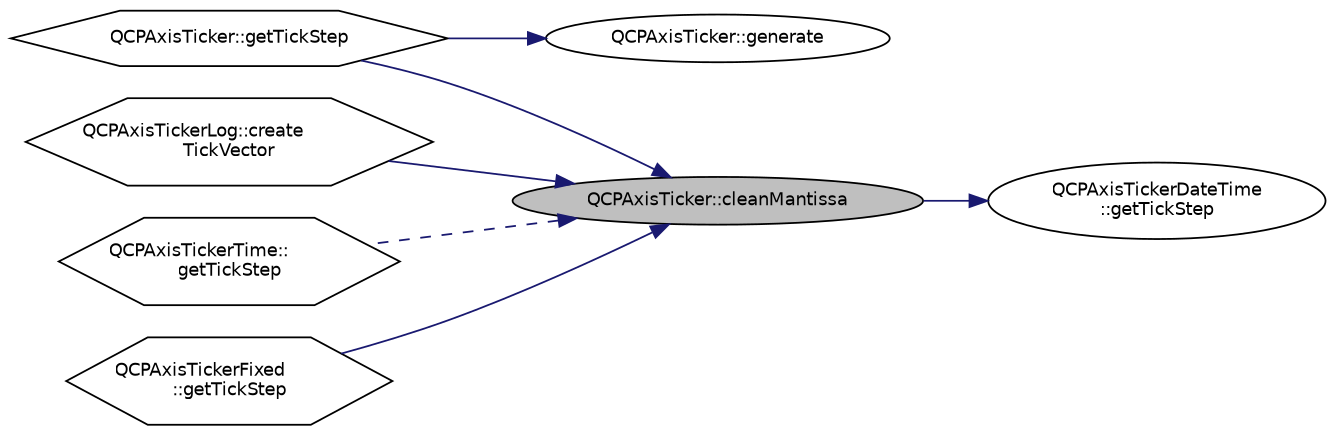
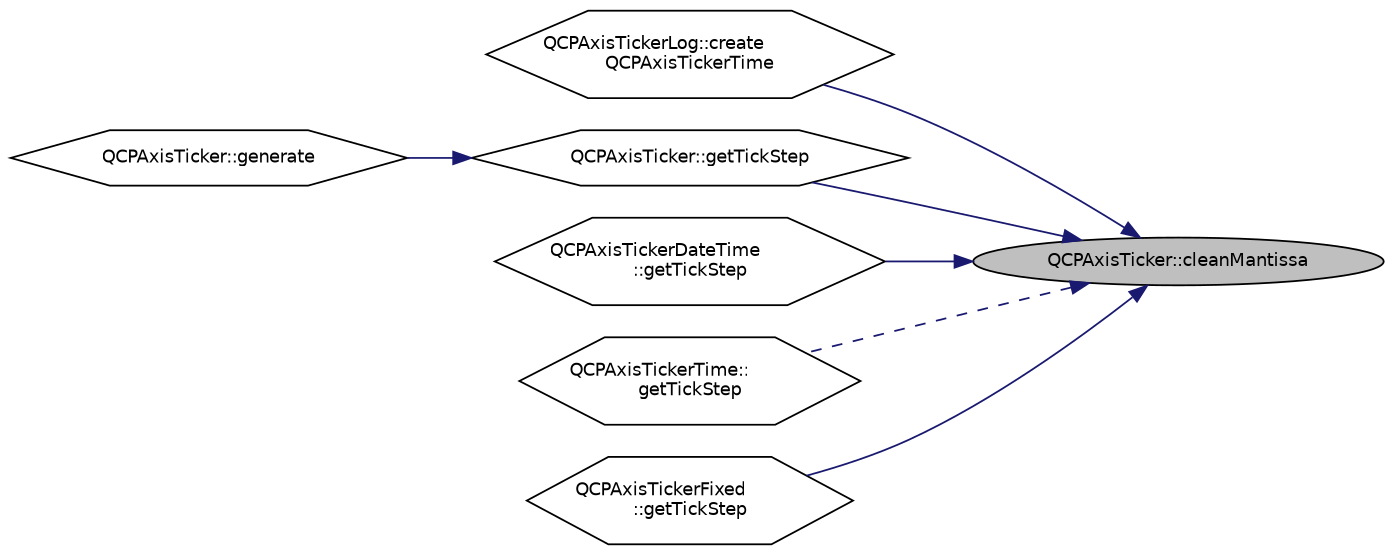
(488, 38) -> (430, 158)
(718, 38) -> (209, 158)
(229, 142) -> (690, 54)
(946, 201) -> (920, 261)
(1157, 201) -> (690, 261)
